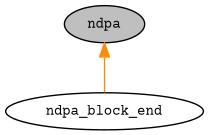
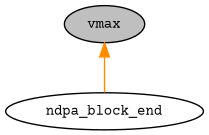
(105, 24) -> (105, 24)
